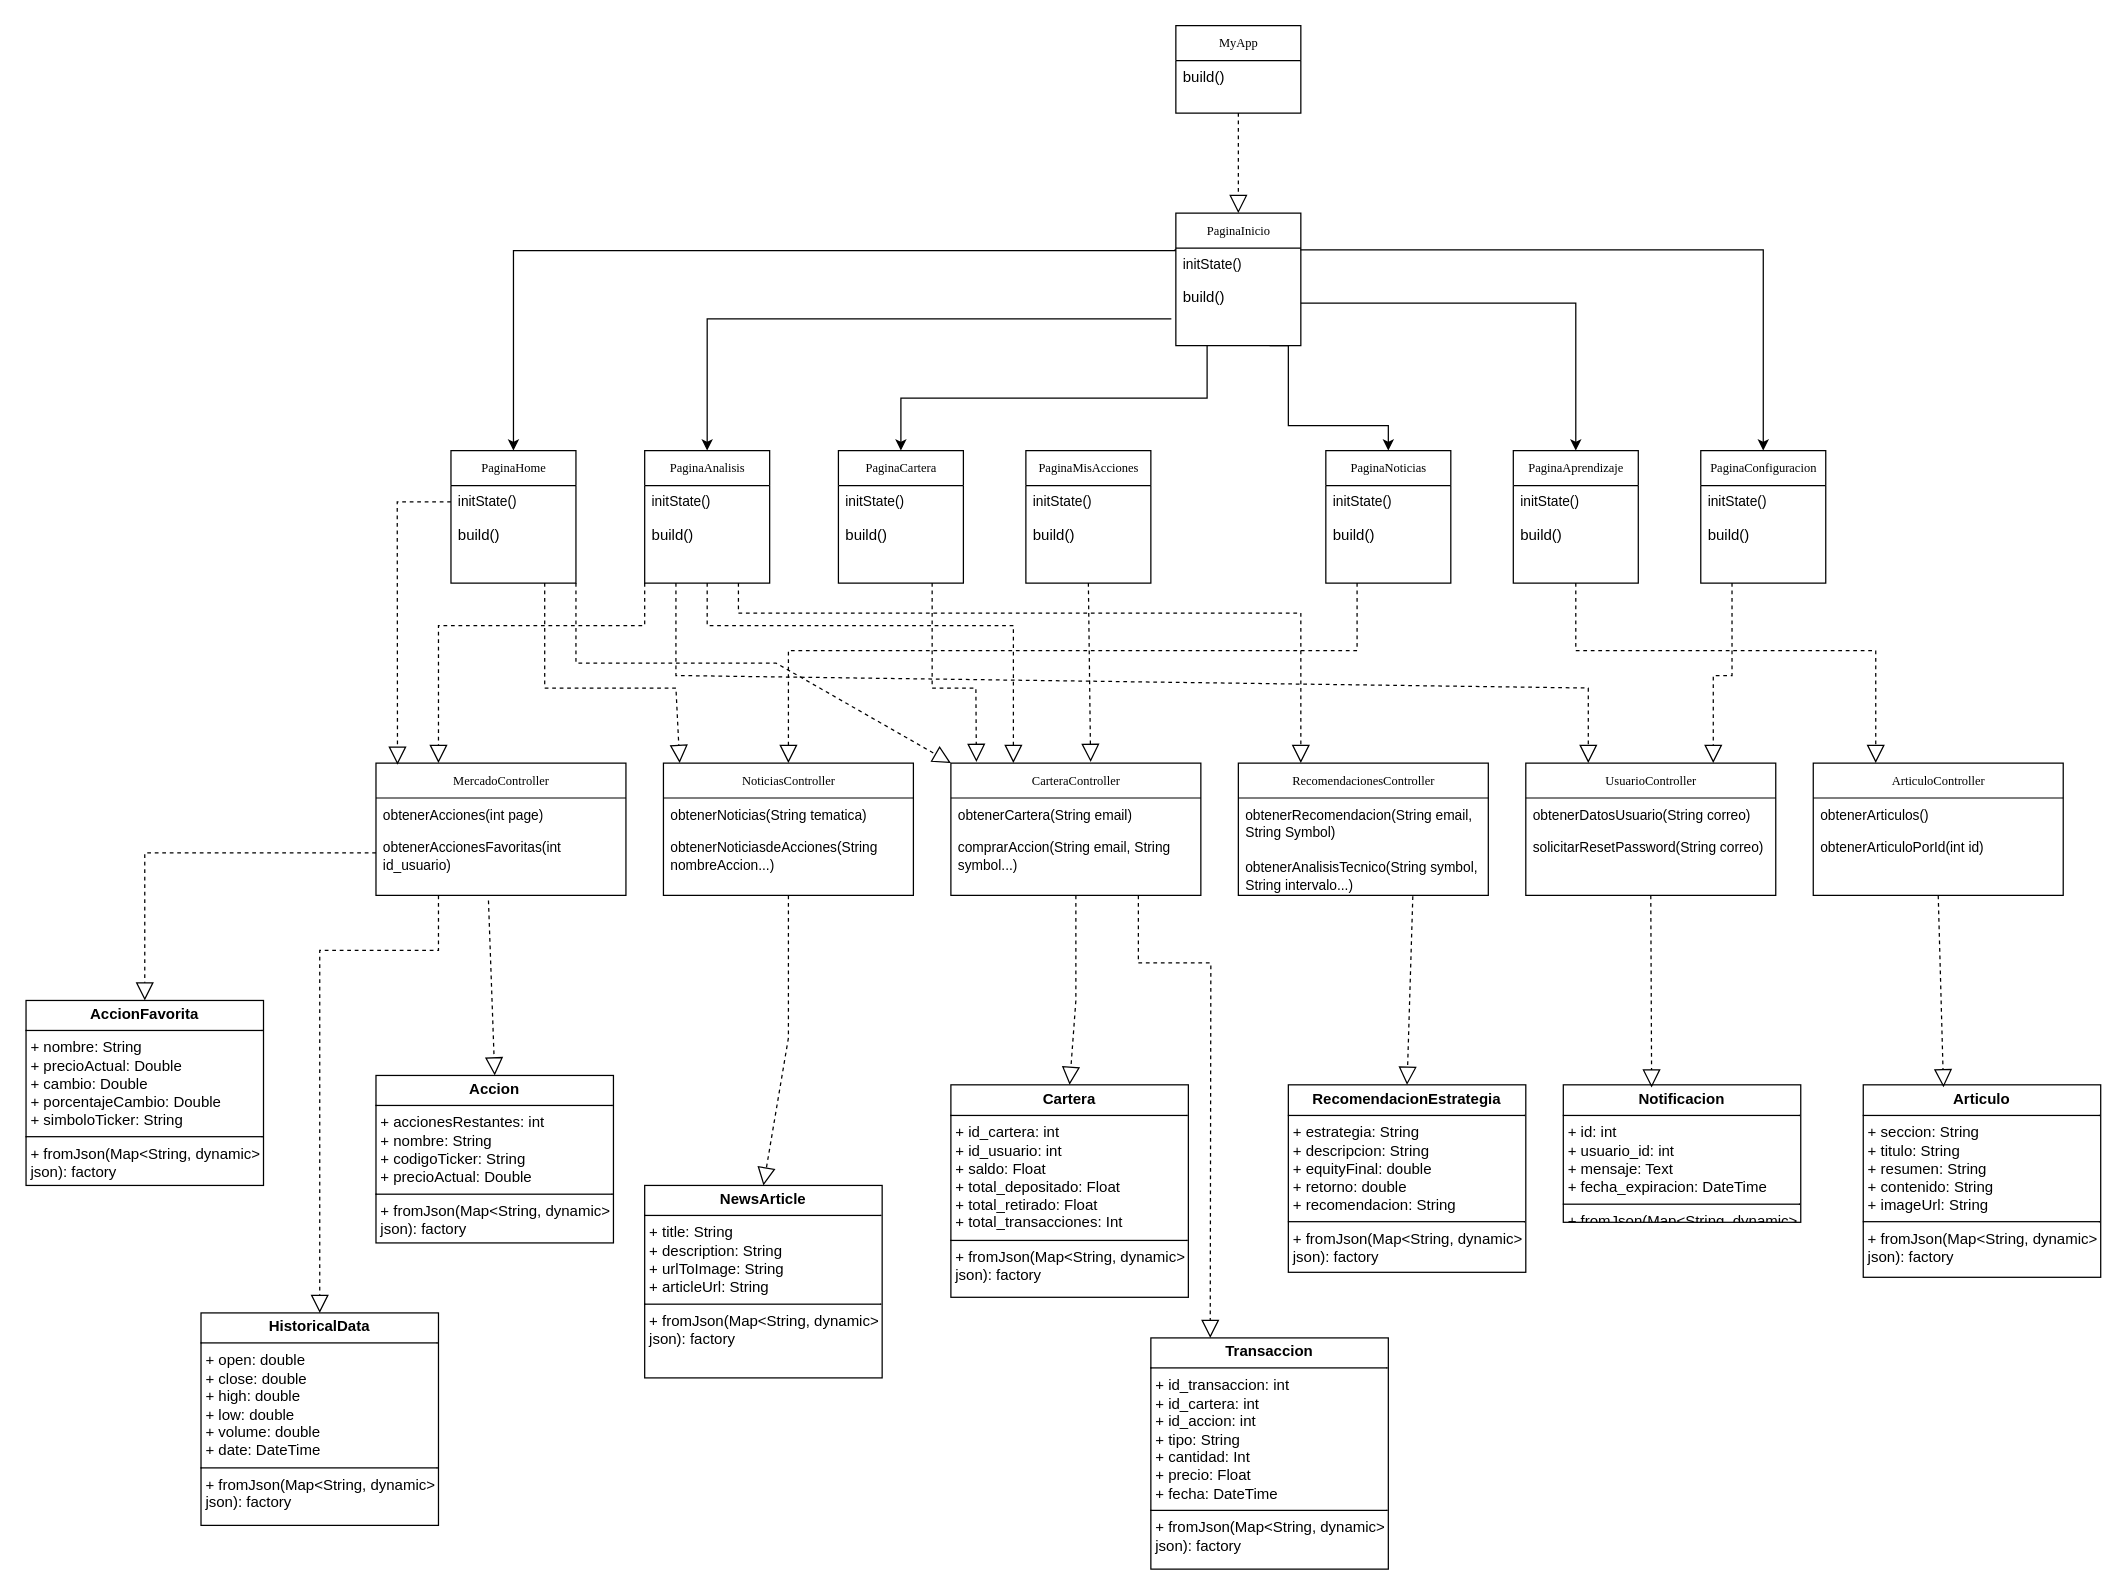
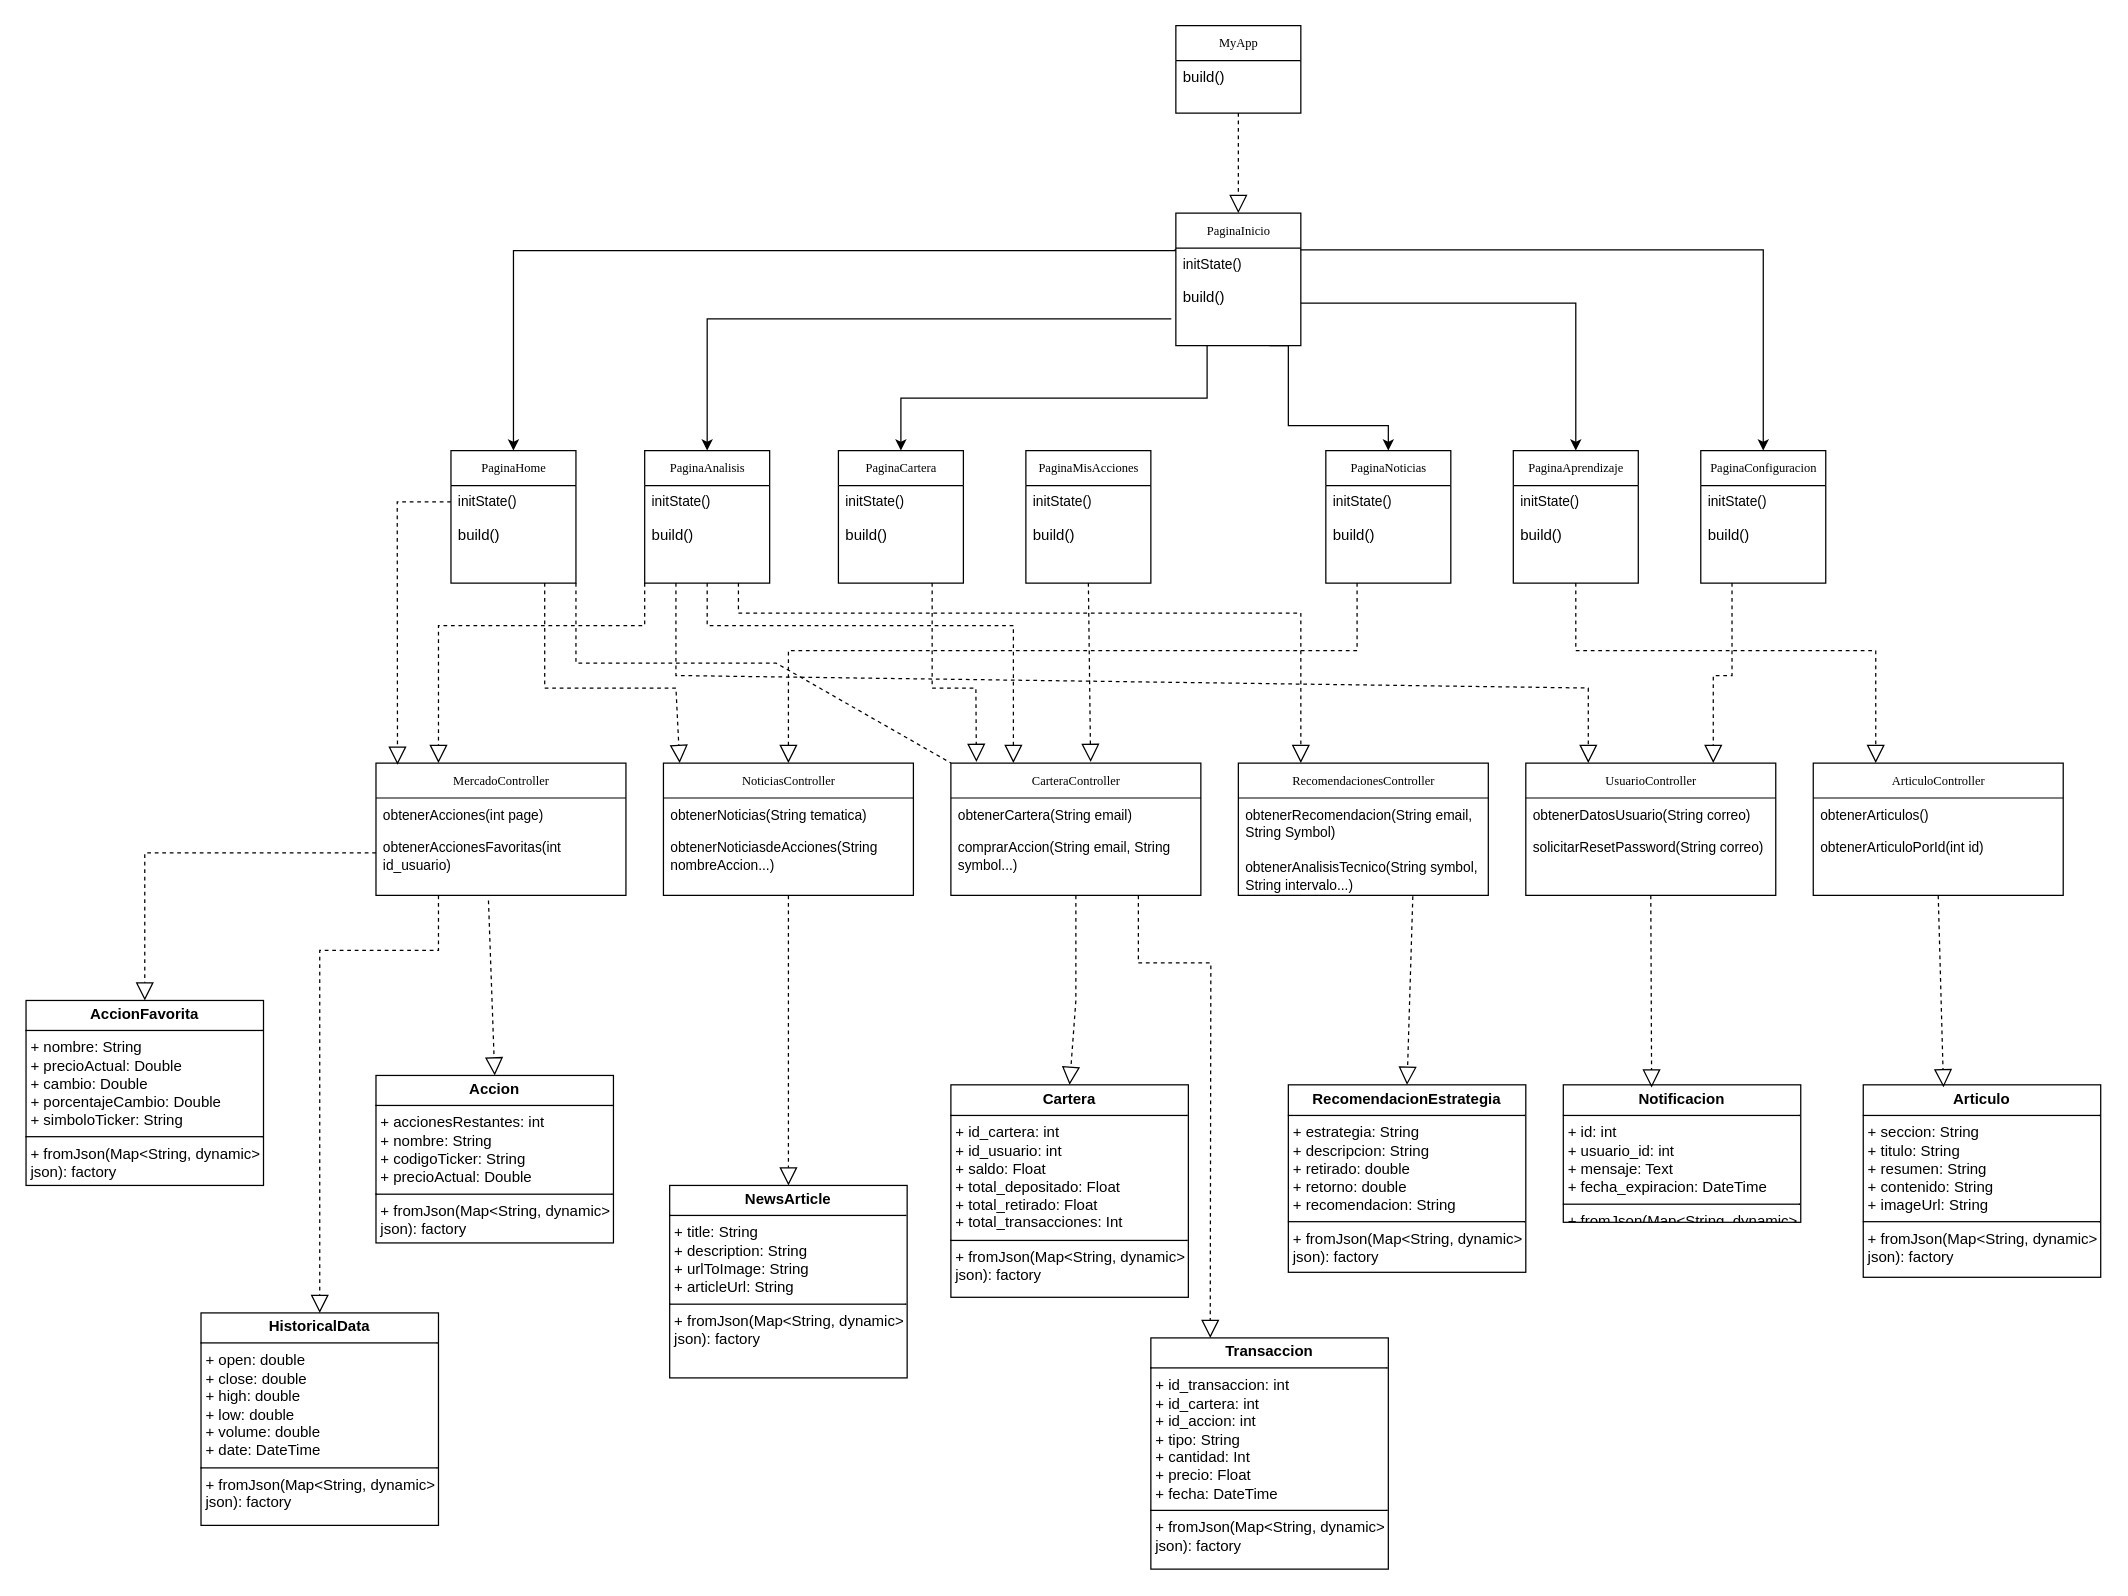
(934, 753) -> (940, 757)
(1408, 1158) -> (1408, 1158)
(763, 1282) -> (788, 1282)
